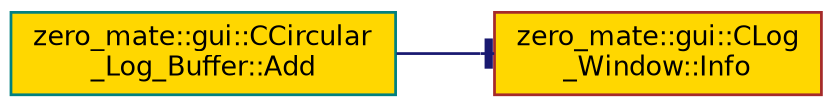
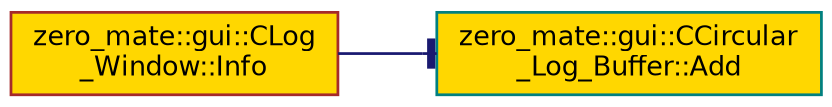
(438, 54) -> (380, 54)
